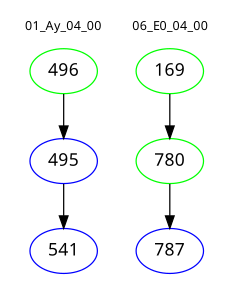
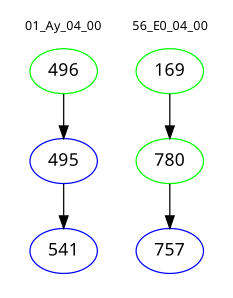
(170, 27) -> (170, 27)
(170, 251) -> (170, 251)
